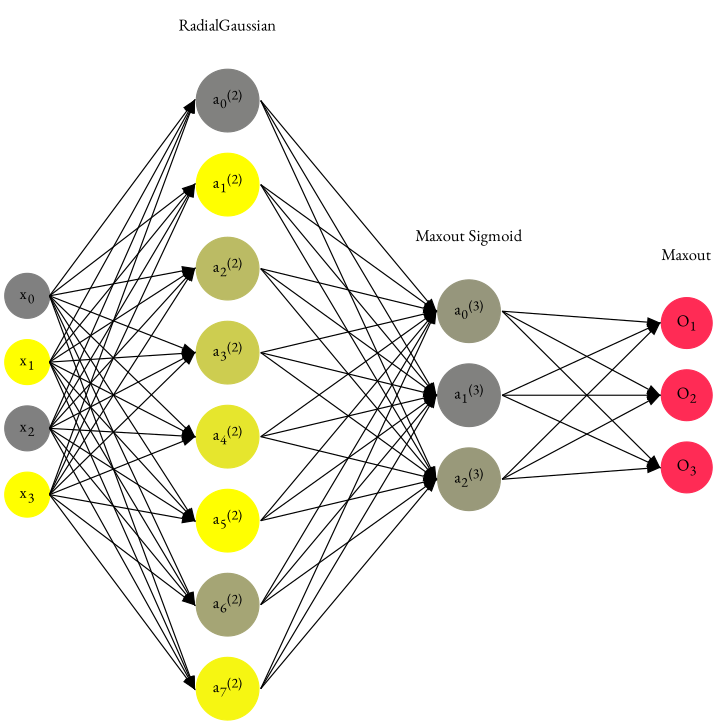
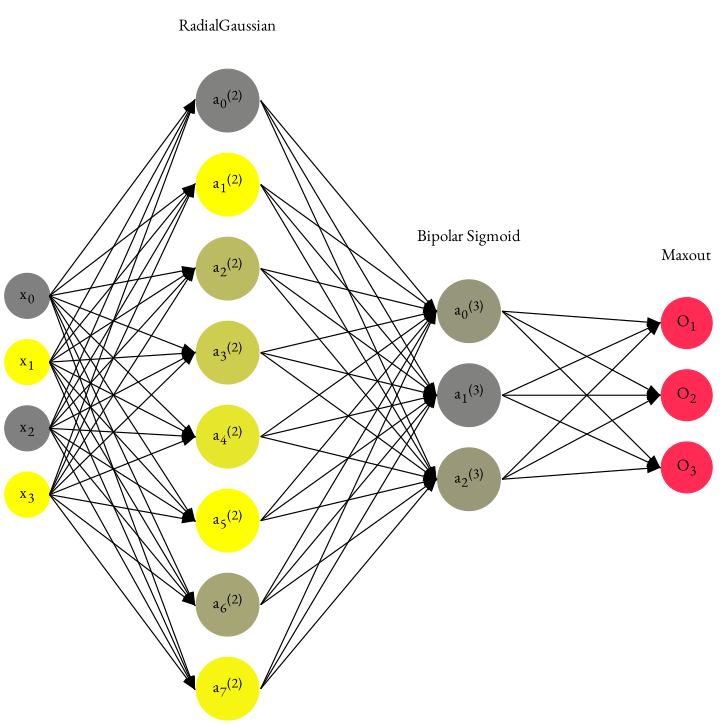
(469, 237) -> (469, 237)
